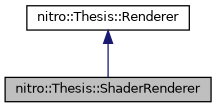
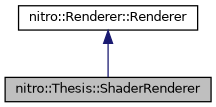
(108, 18) -> (108, 18)
